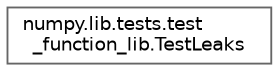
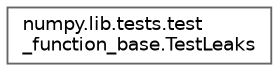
(139, 36) -> (139, 36)
